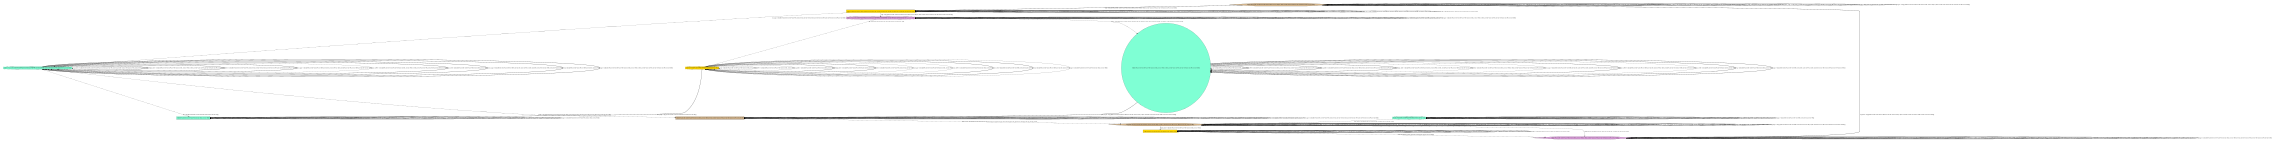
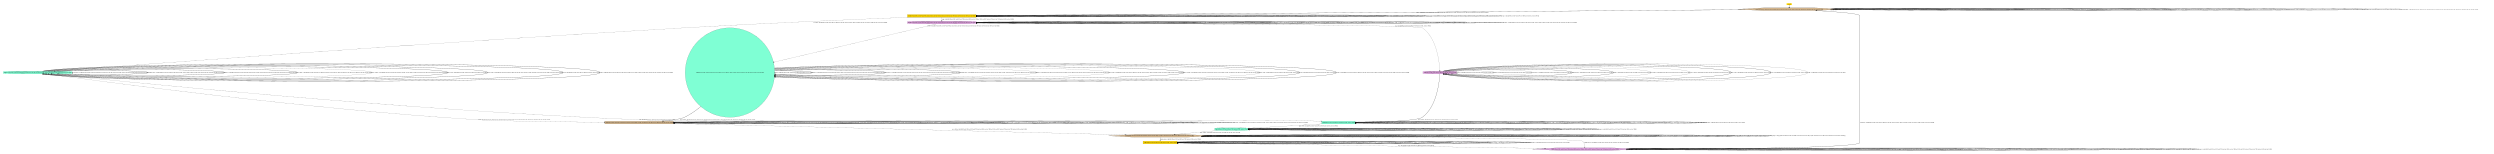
none -> (1789, 4)
(702, 68) -> (1440, 73)
none -> (1285, 126)
